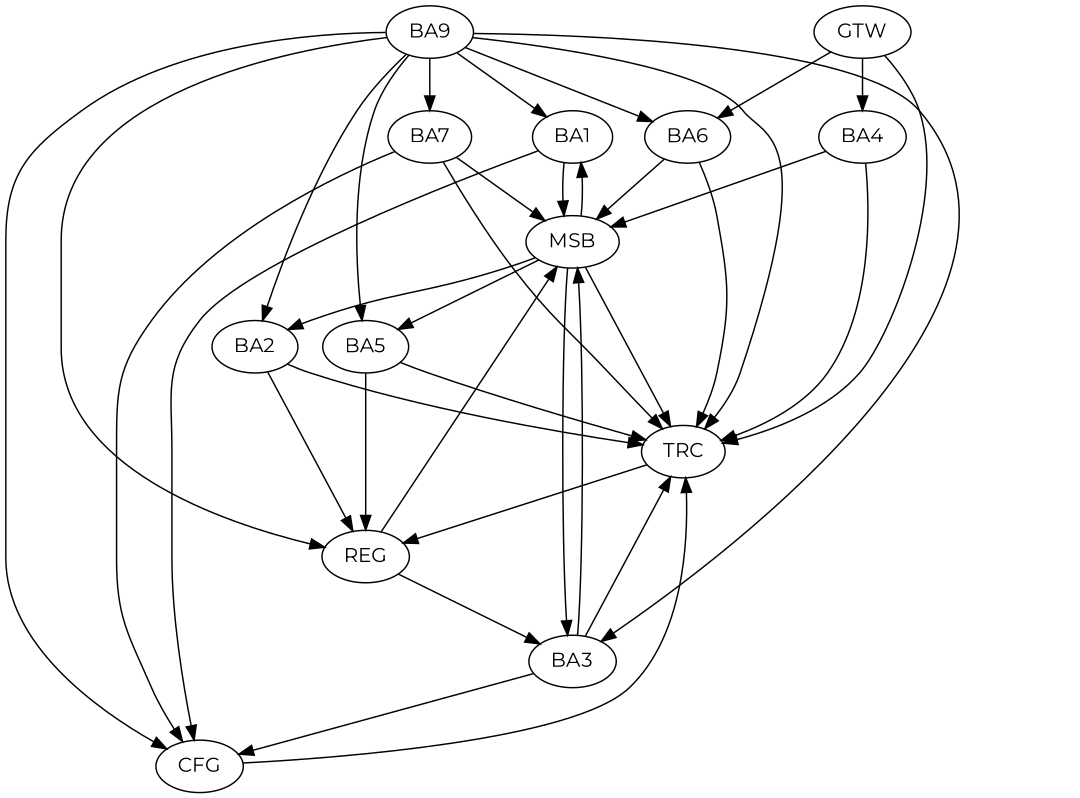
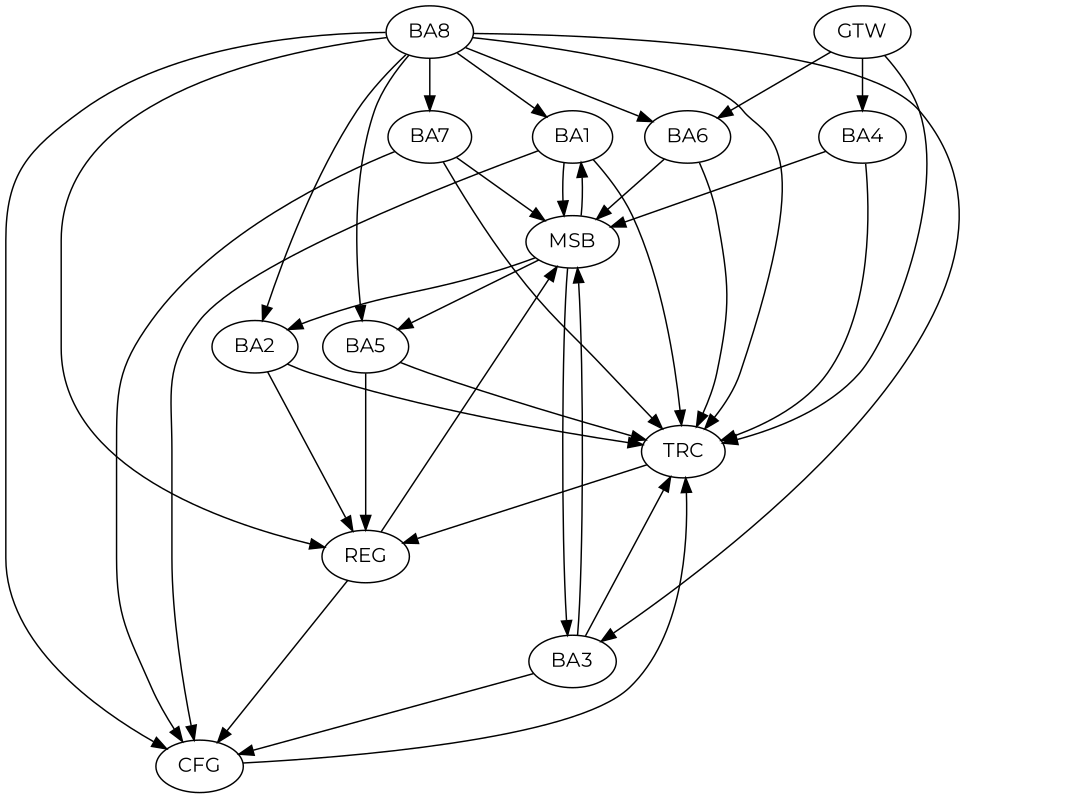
(430, 32) -> (430, 32)
(624, 340) -> (655, 278)
(462, 606) -> (287, 656)
